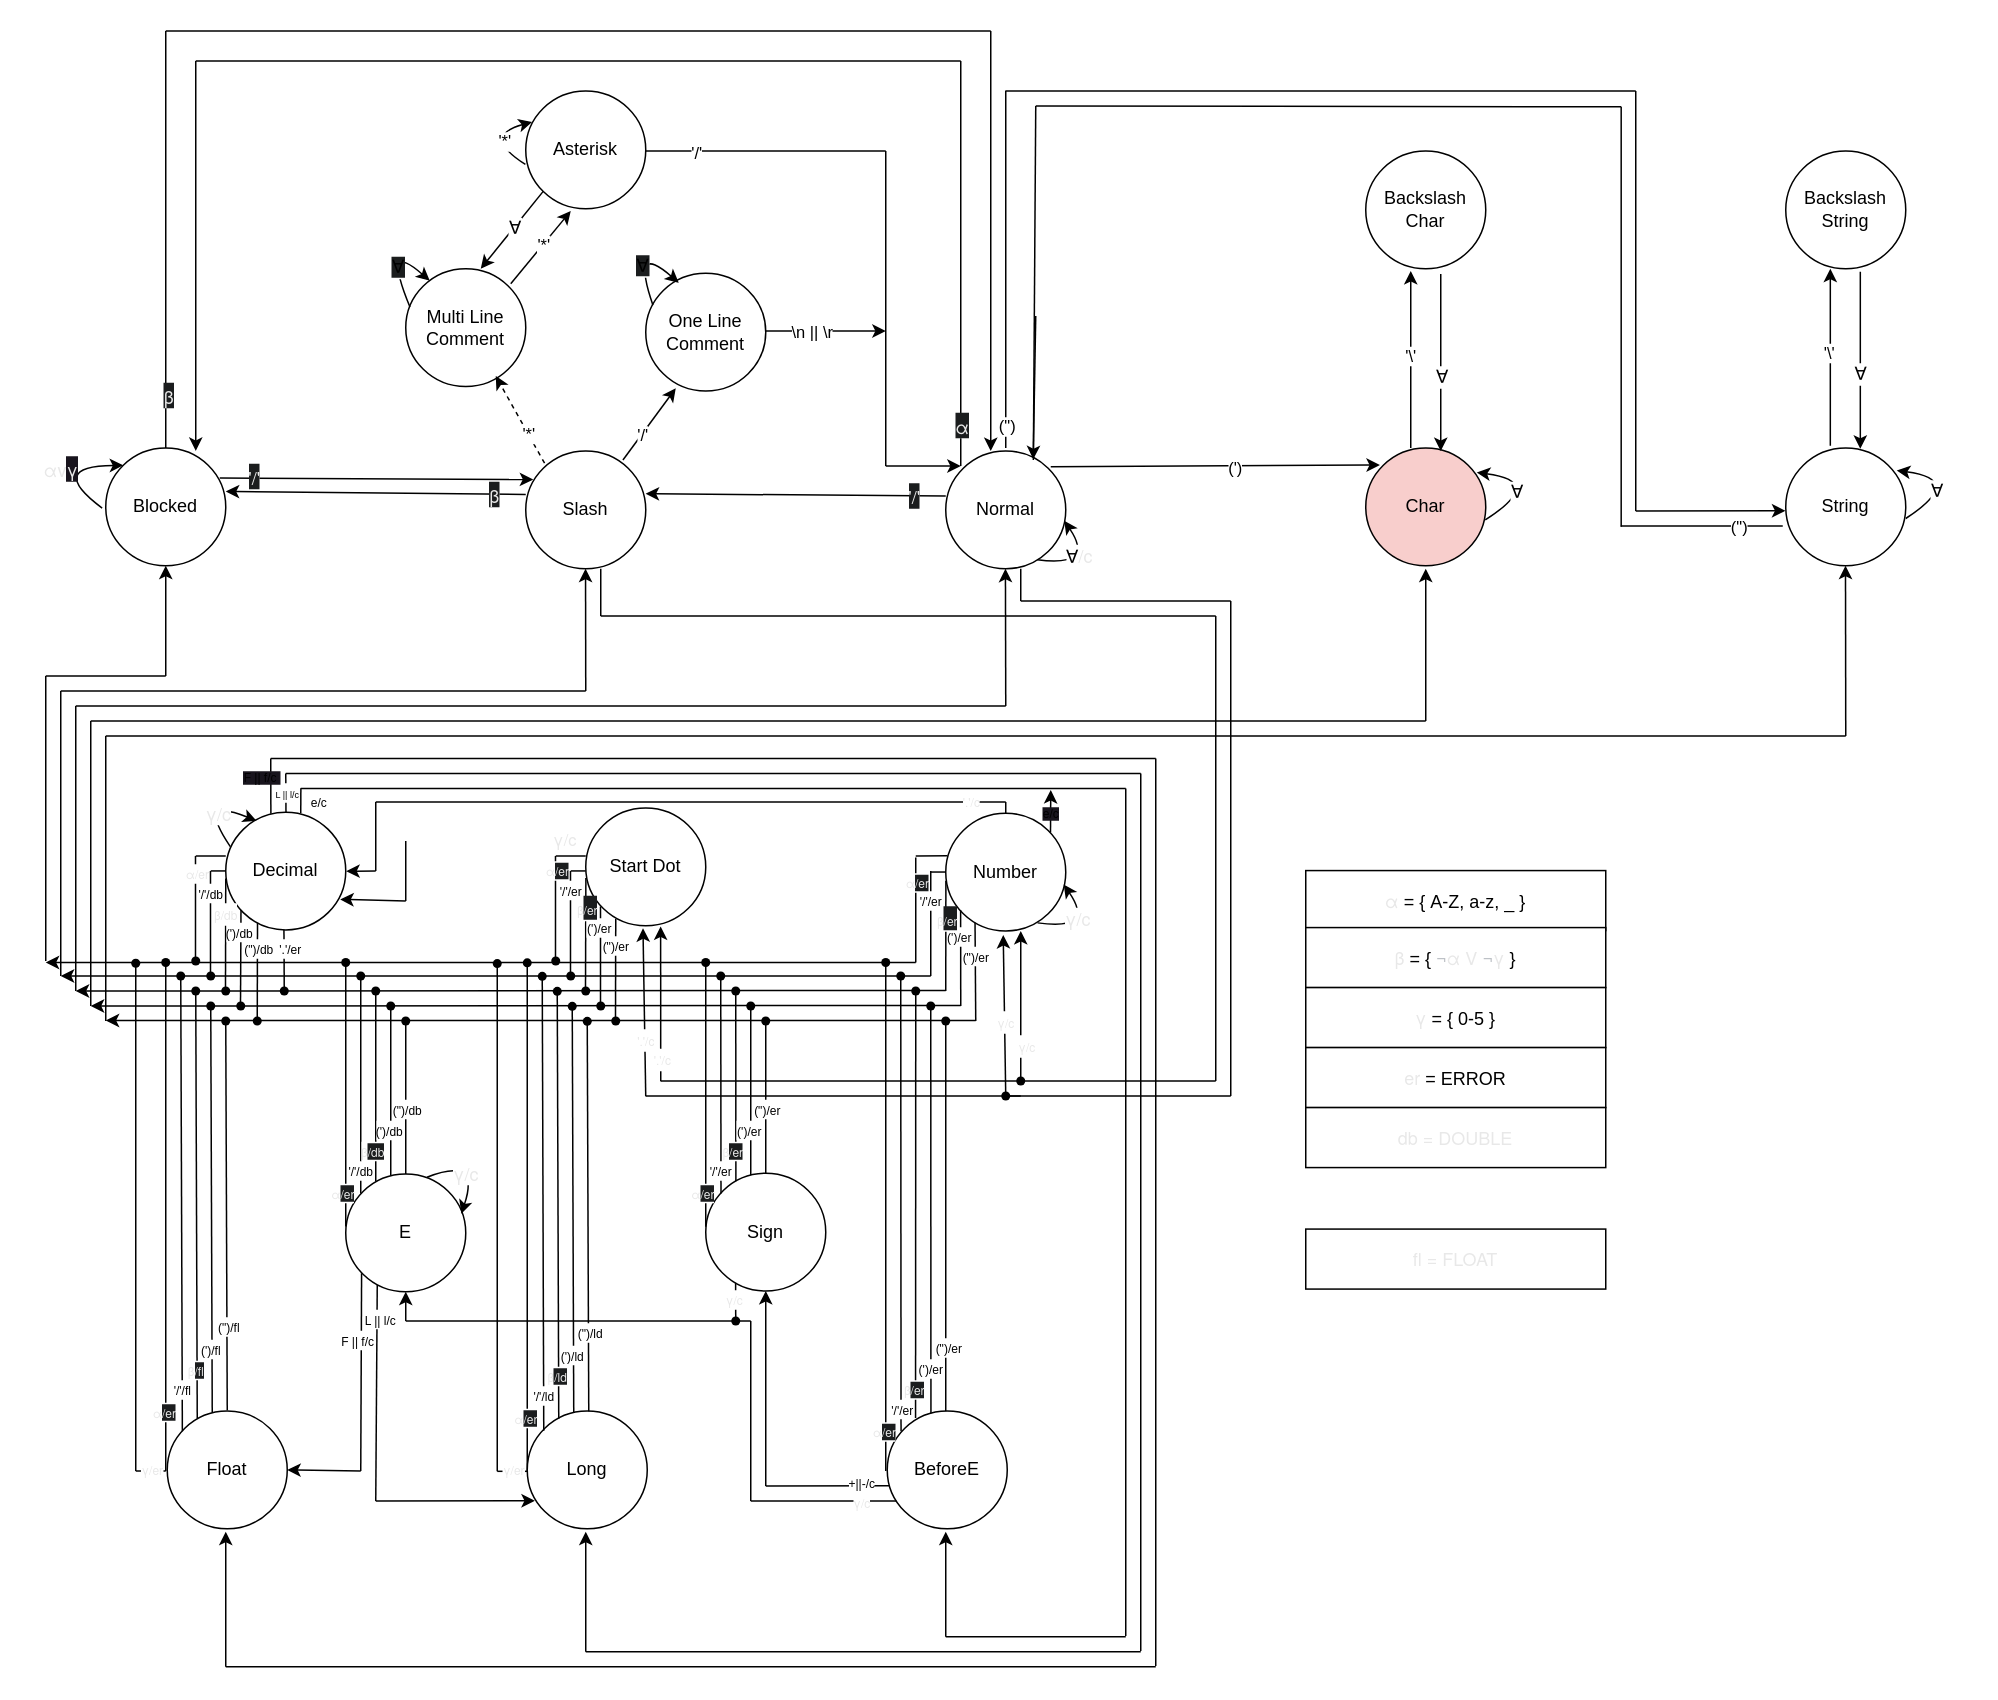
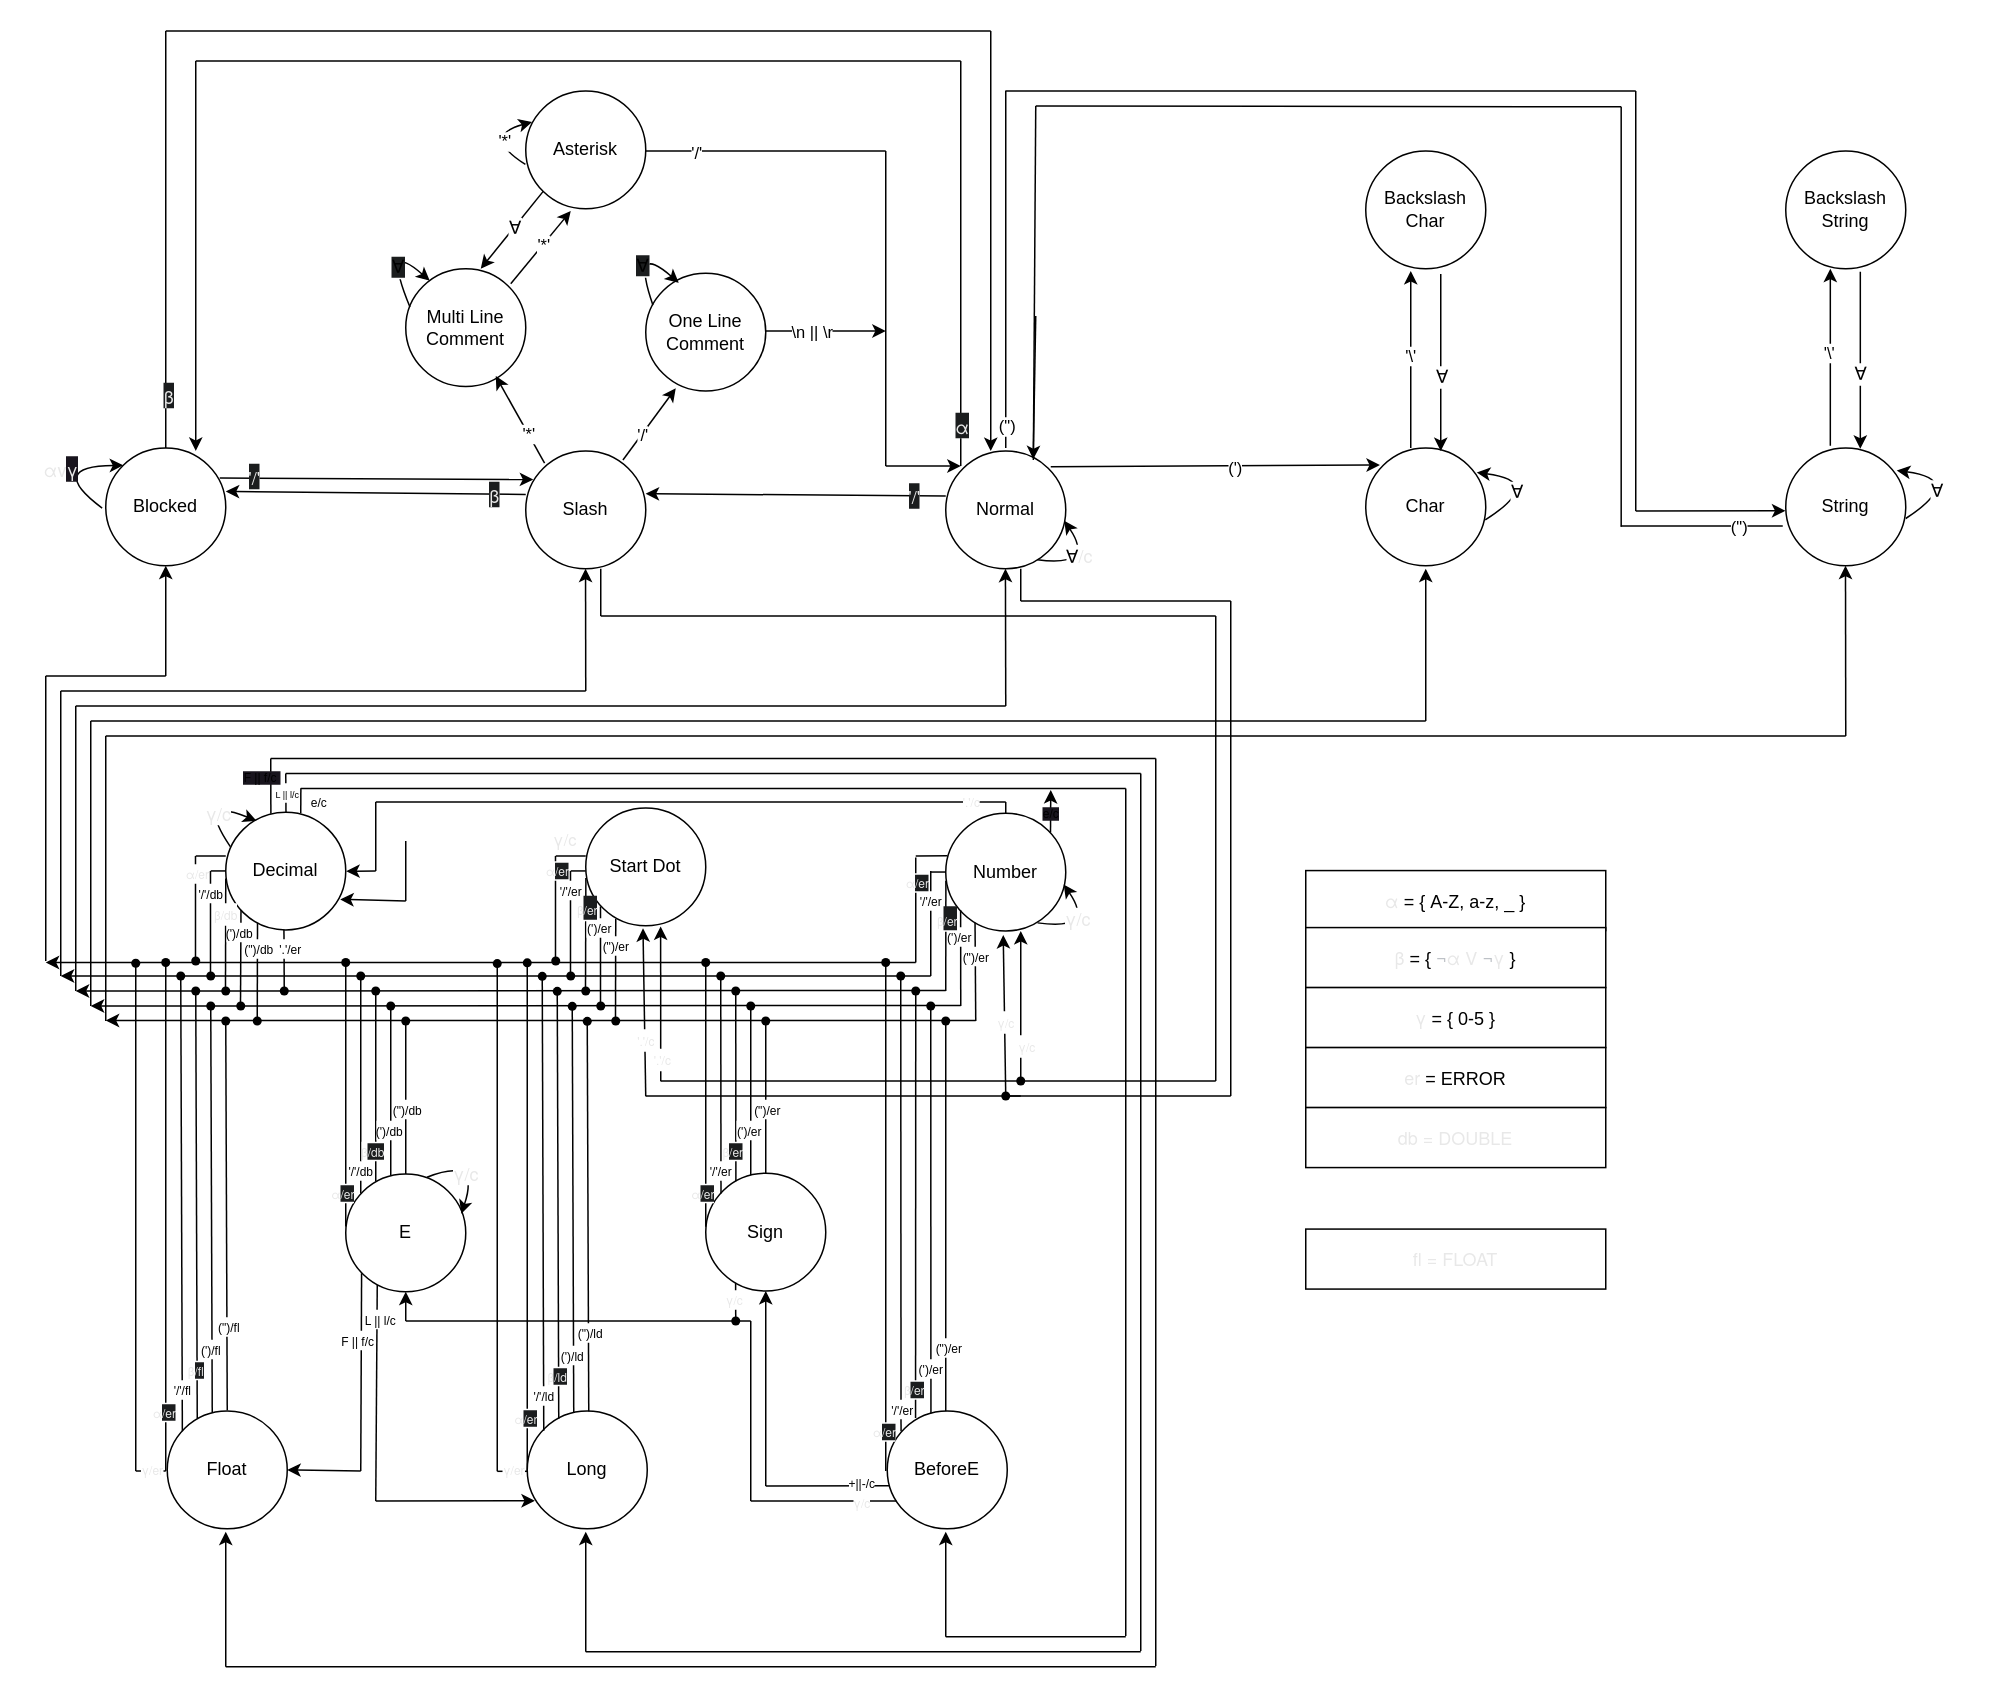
(512, 405) -> (512, 405)
(1426, 507) -> (1426, 507)
